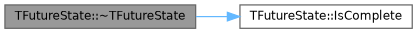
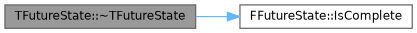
(326, 17) -> (326, 17)
